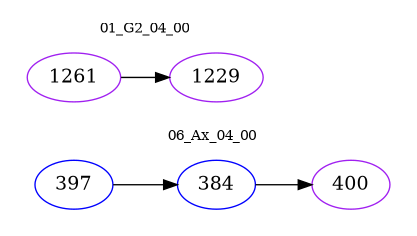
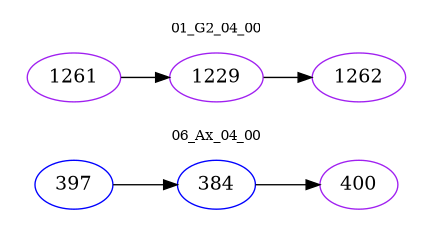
none -> (359, 77)
